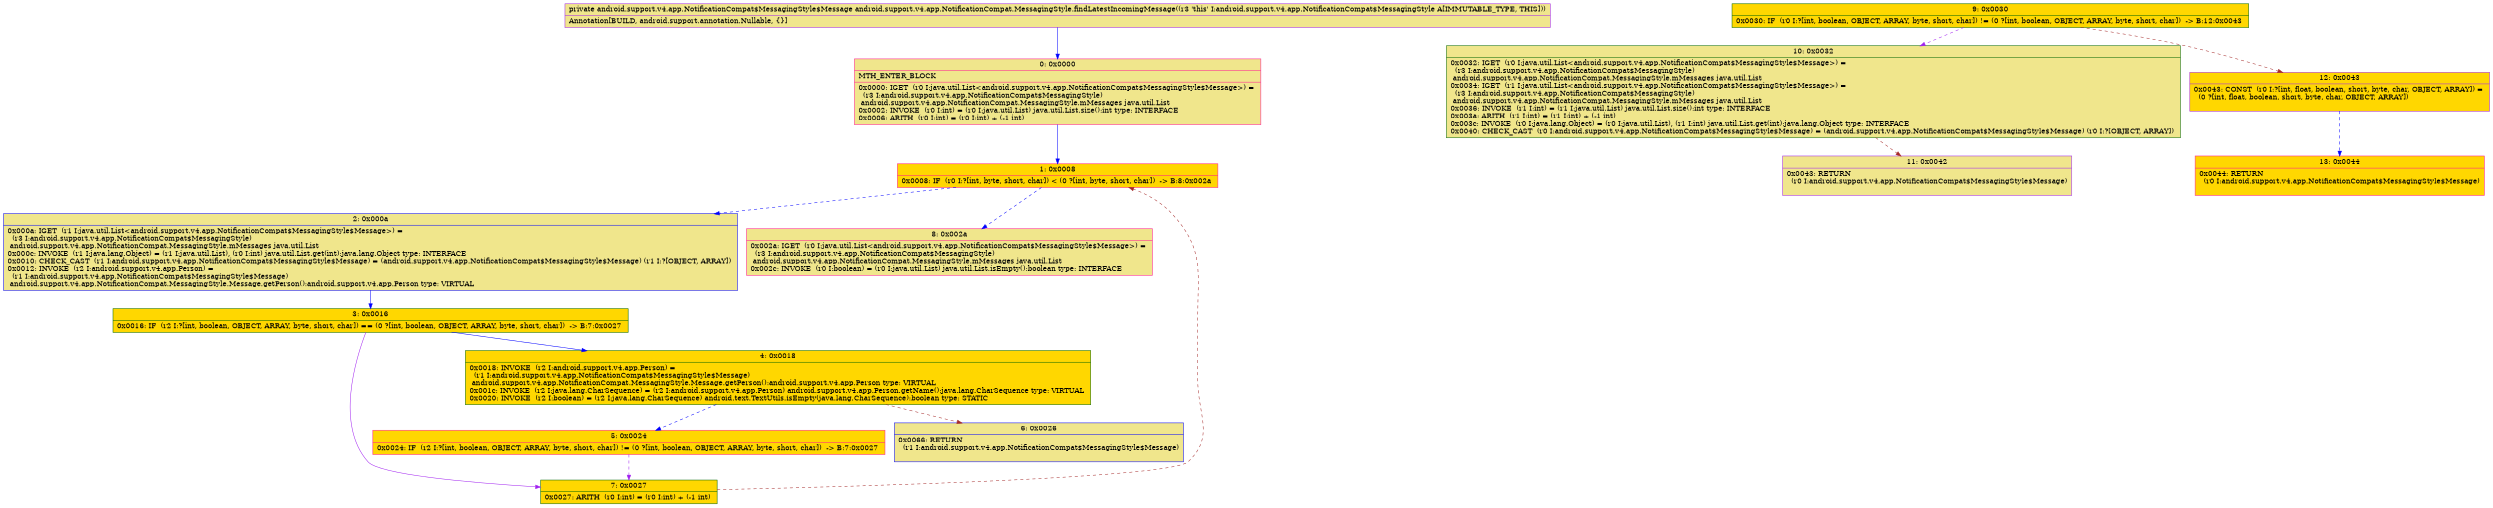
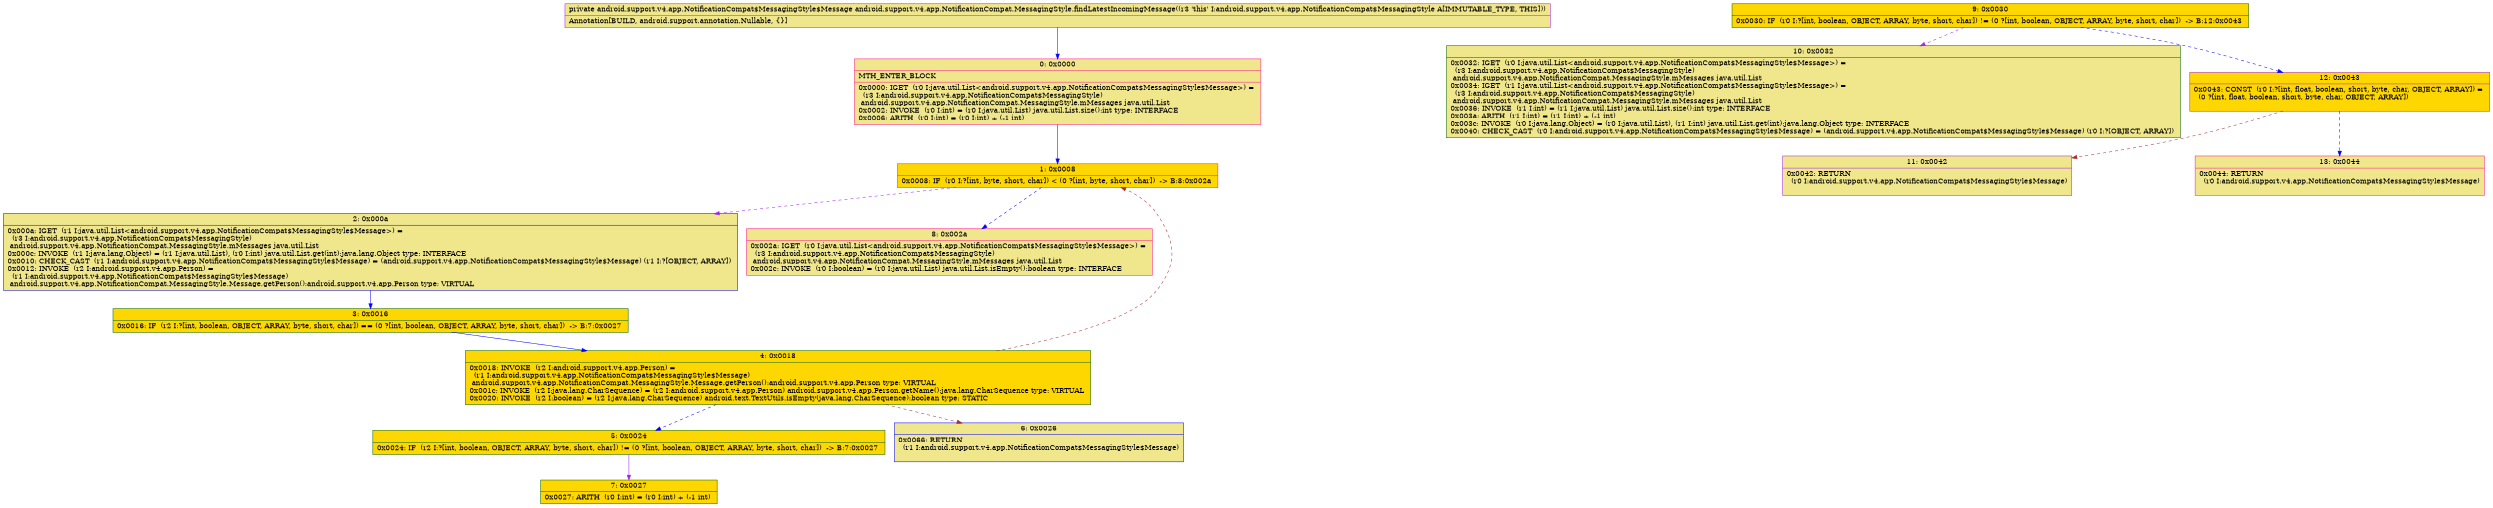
(2180, 45) -> (2180, 45)
(1886, 145) -> (2181, 139)
(1821, 174) -> (1821, 174)
(2340, 176) -> (2340, 176)
(838, 200) -> (838, 200)
(629, 442) -> (629, 442)
(629, 465) -> (629, 465)
(384, 469) -> none
(1106, 474) -> (1138, 306)
